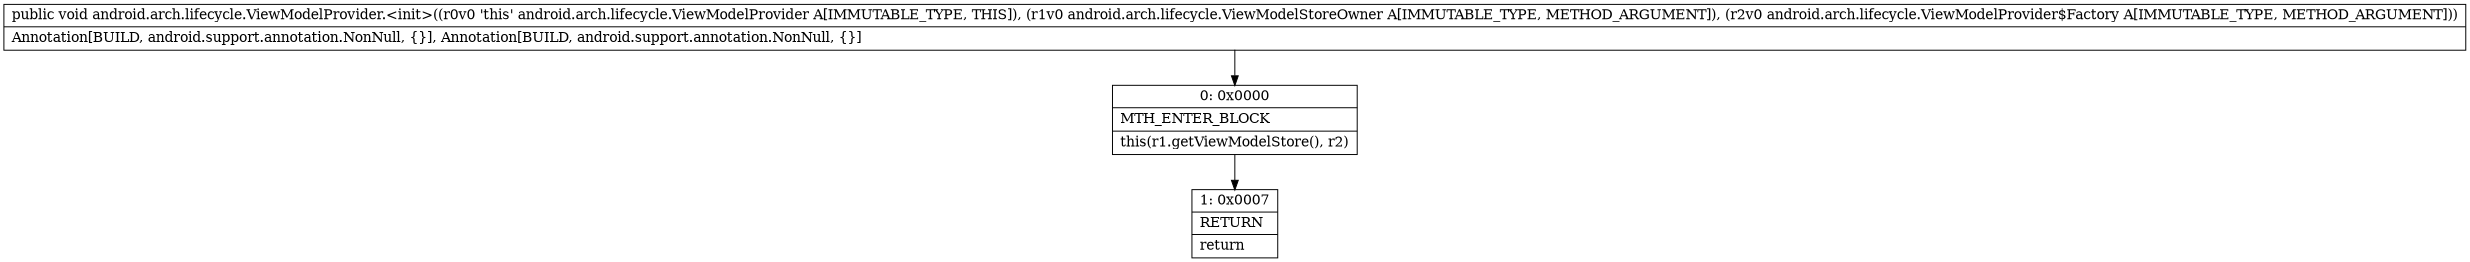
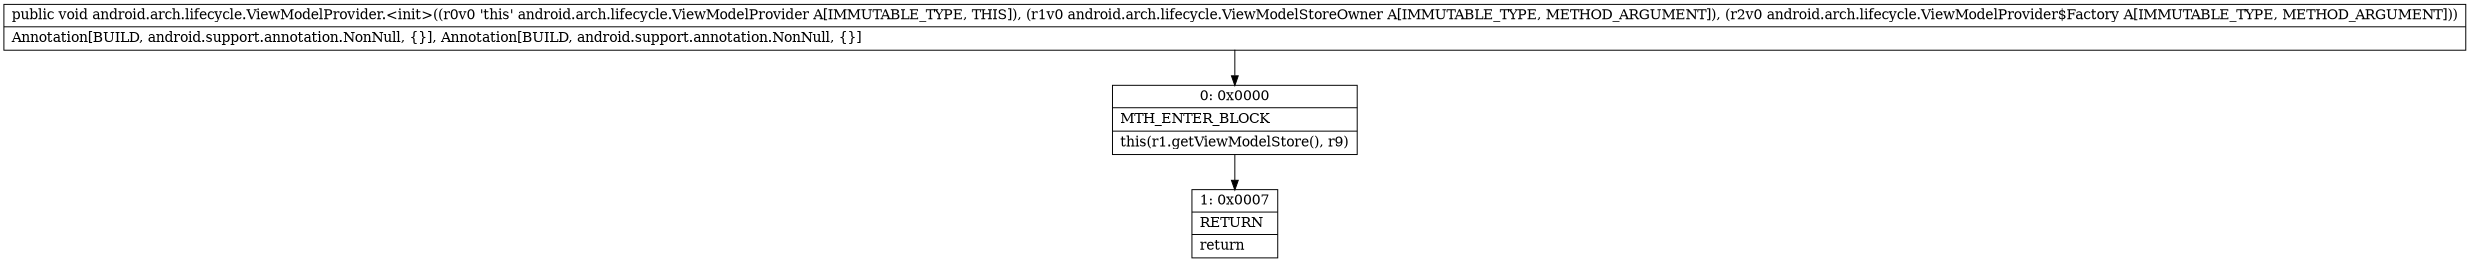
(1235, 142) -> (1235, 142)
